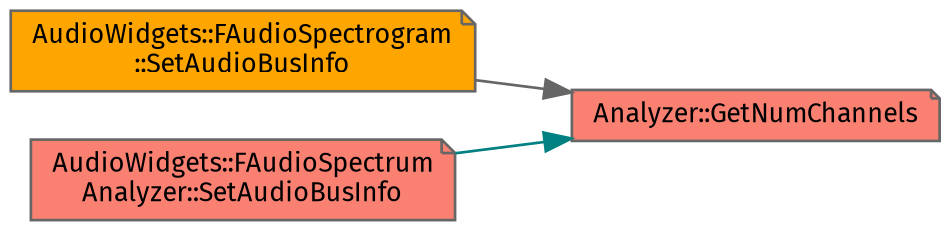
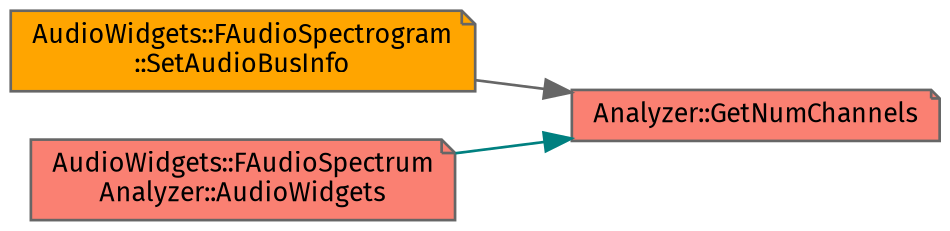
(243, 180) -> (243, 180)
